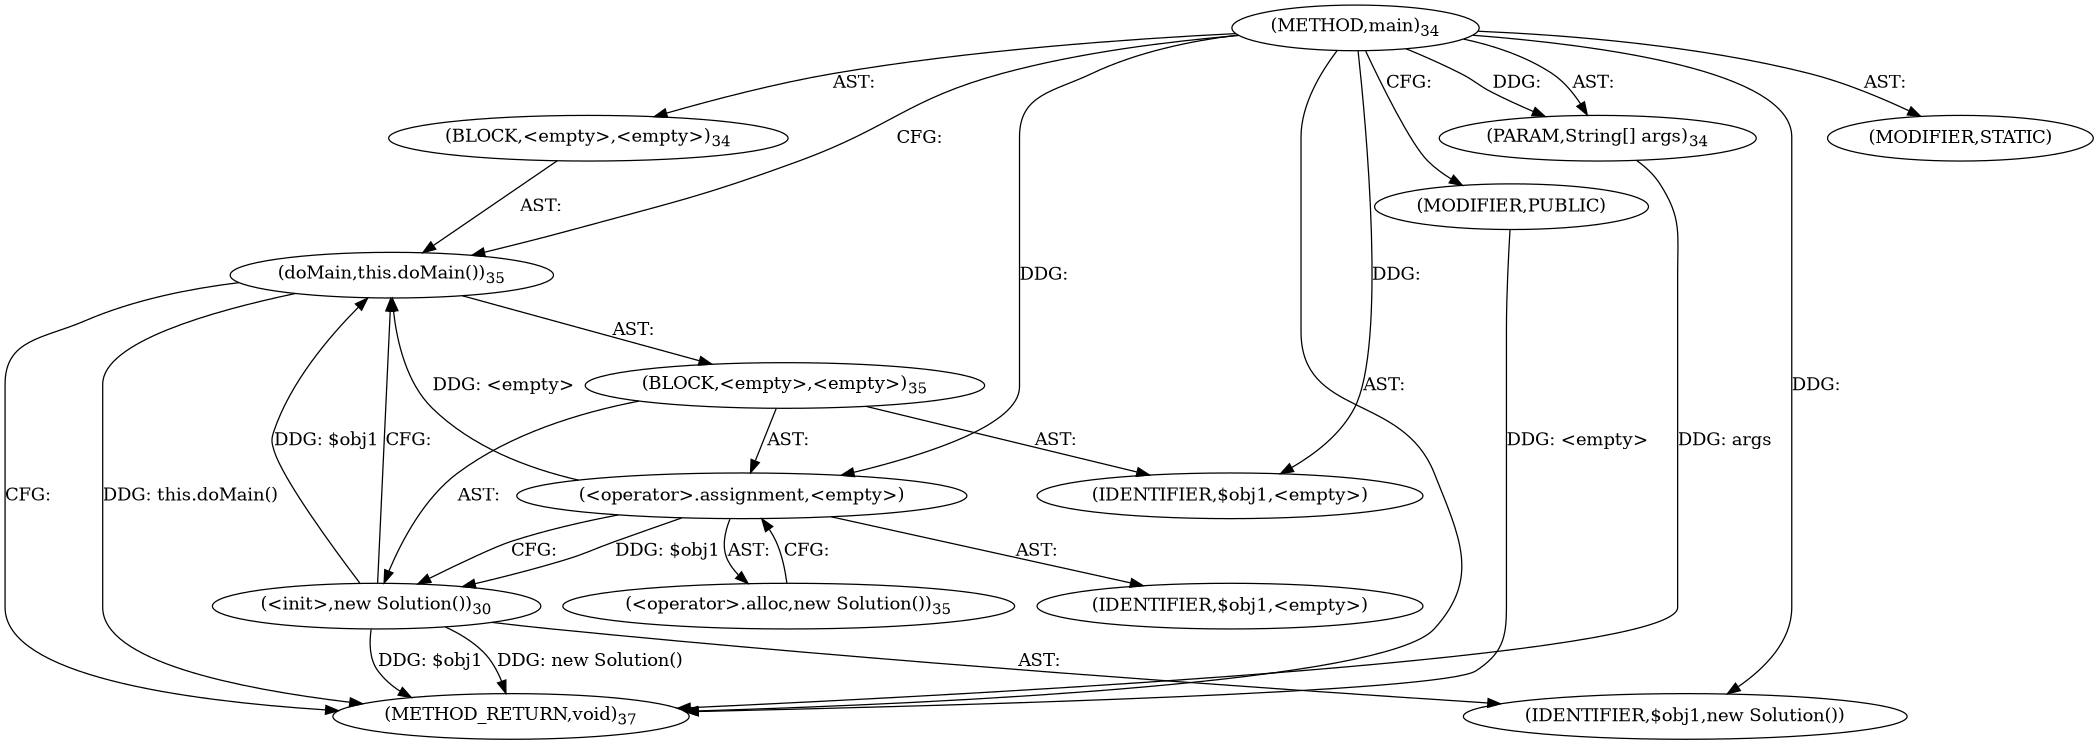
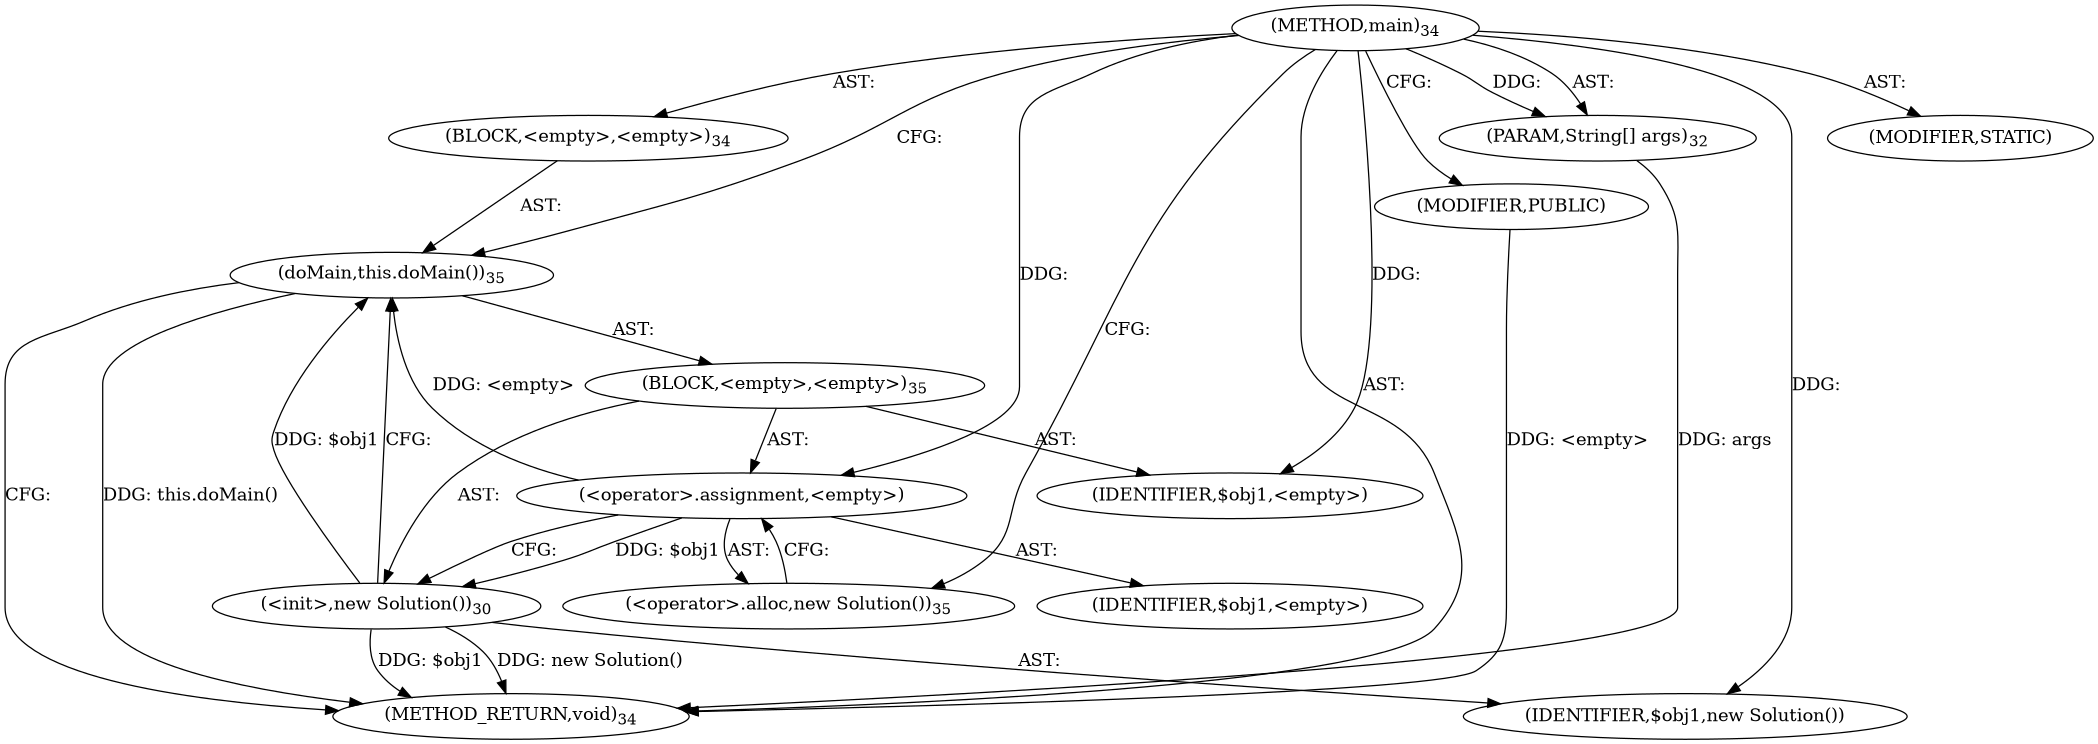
(1699, 136) -> (1699, 136)
none -> (1111, 307)
(628, 715) -> (628, 715)
